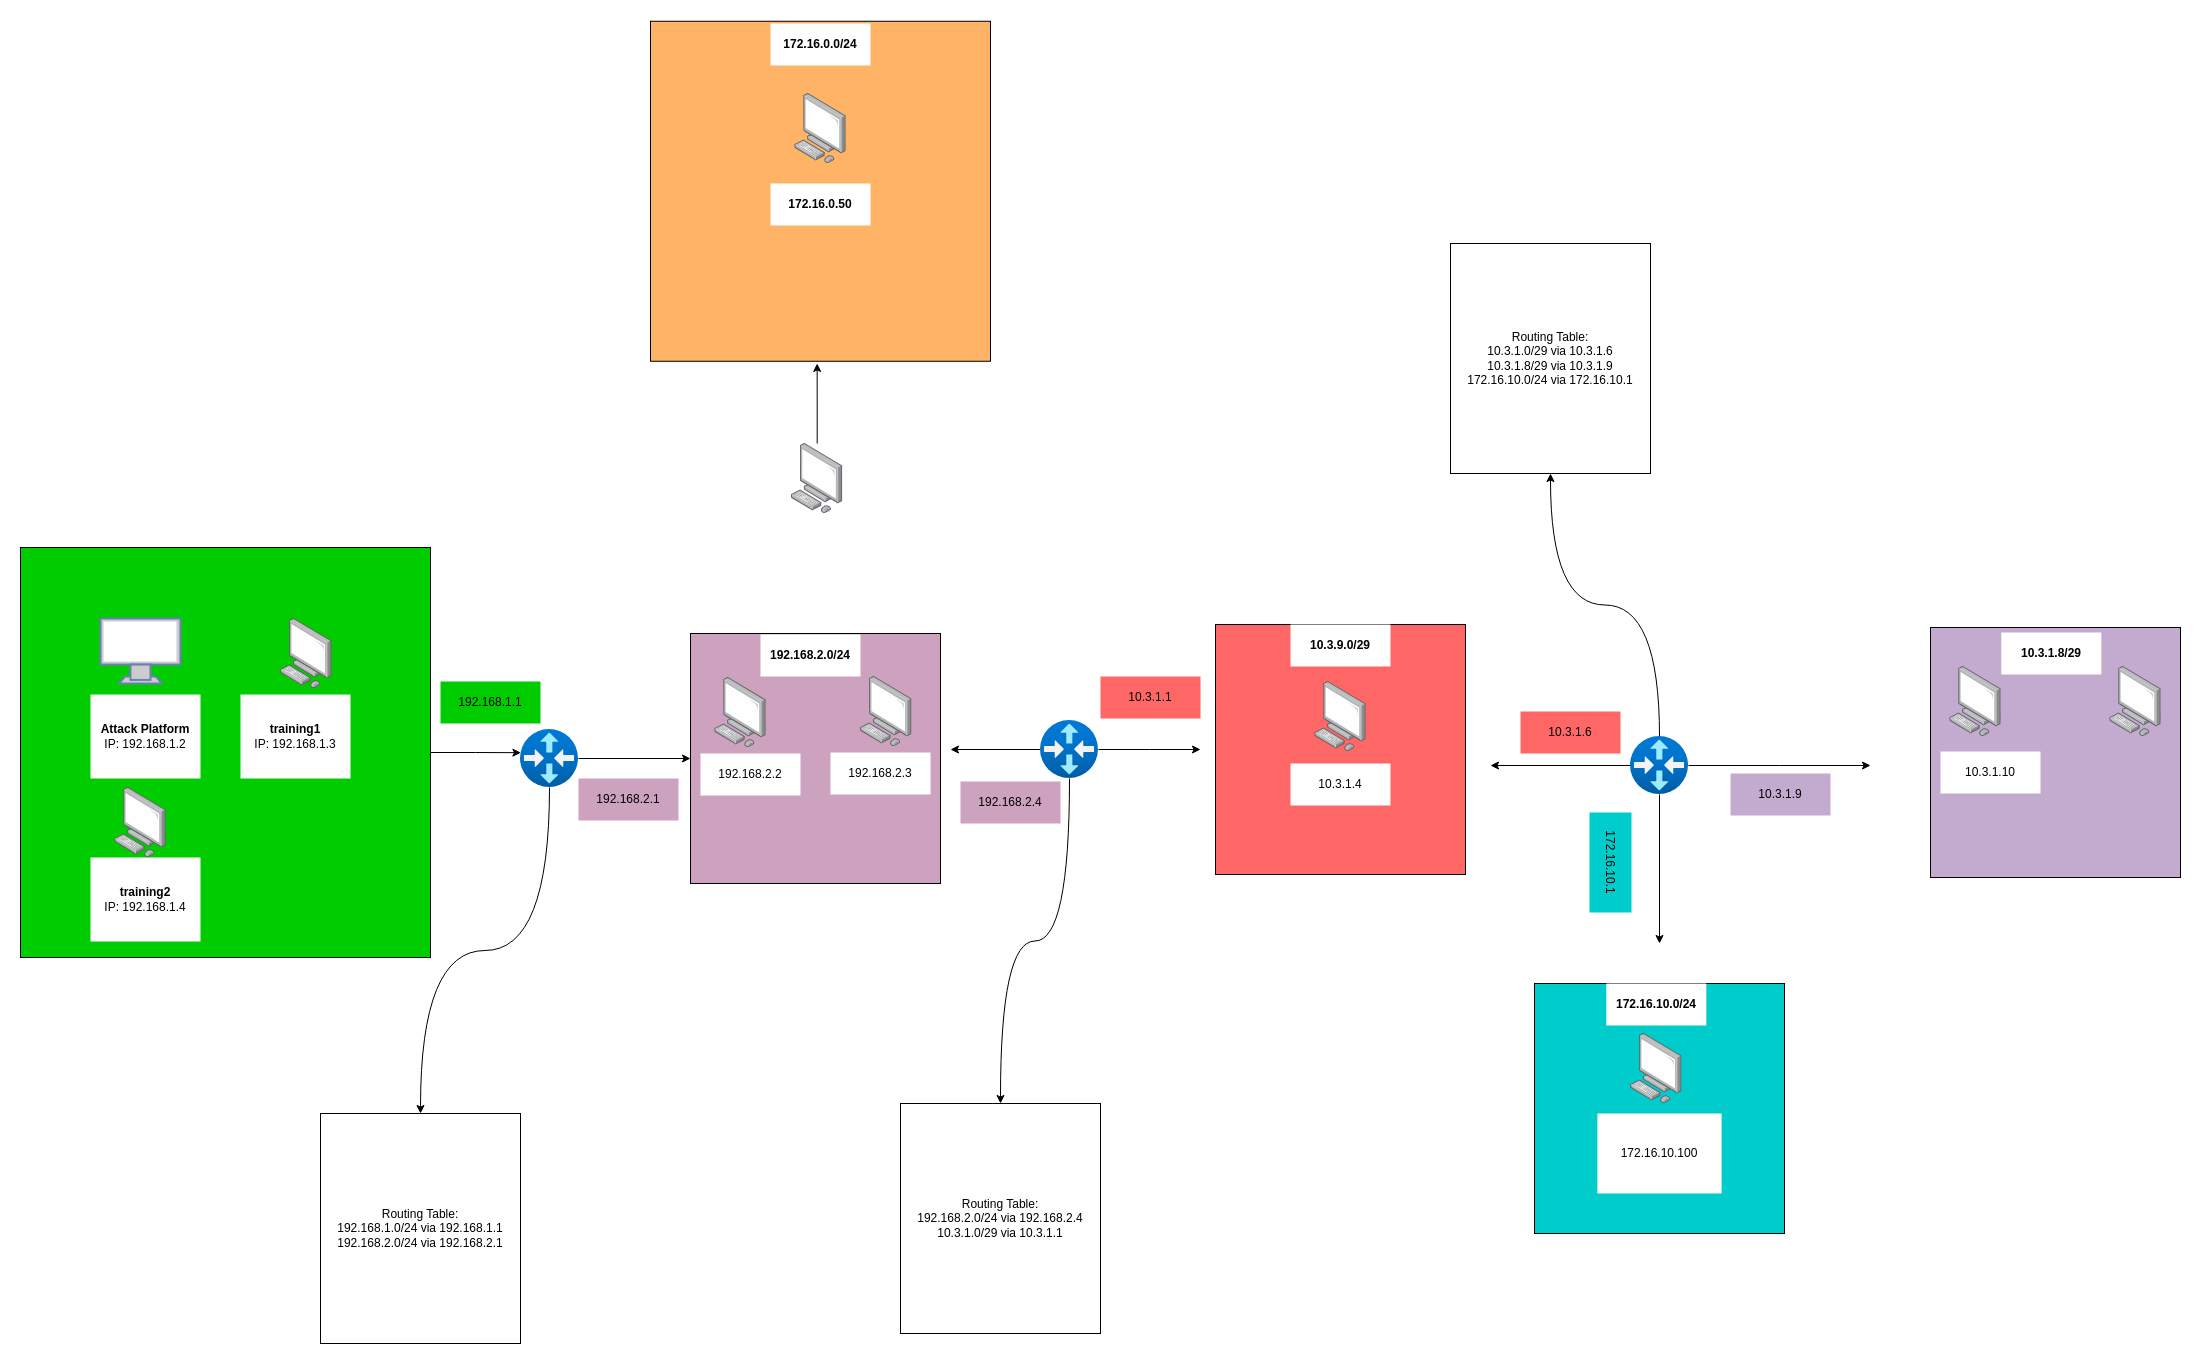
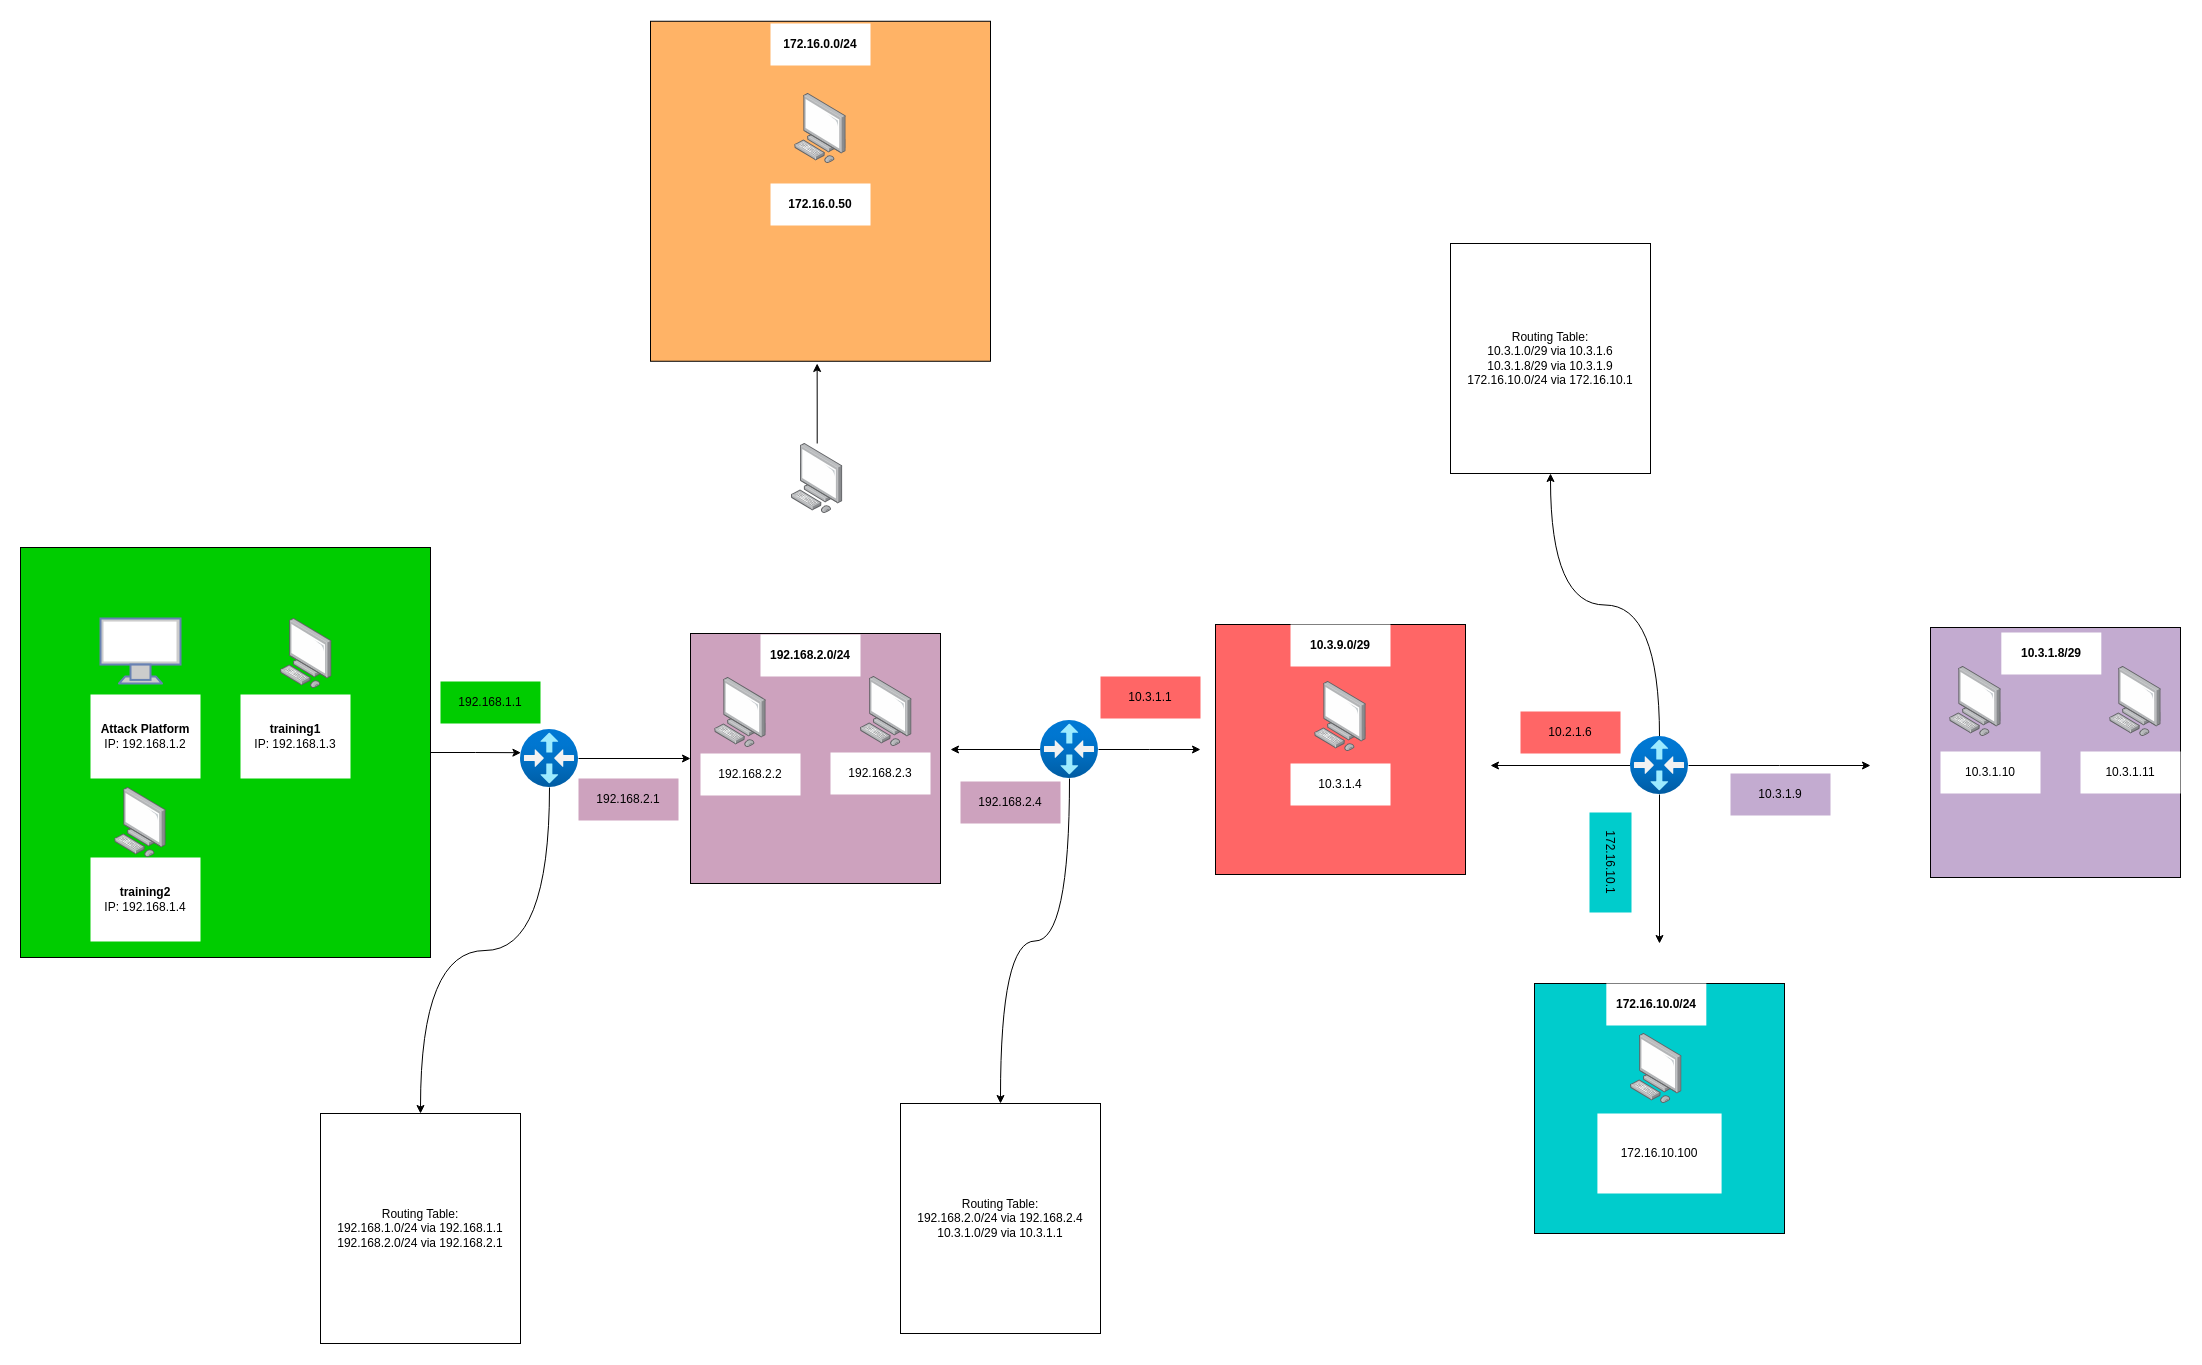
(1571, 733) -> (1571, 733)
none -> (2131, 773)
